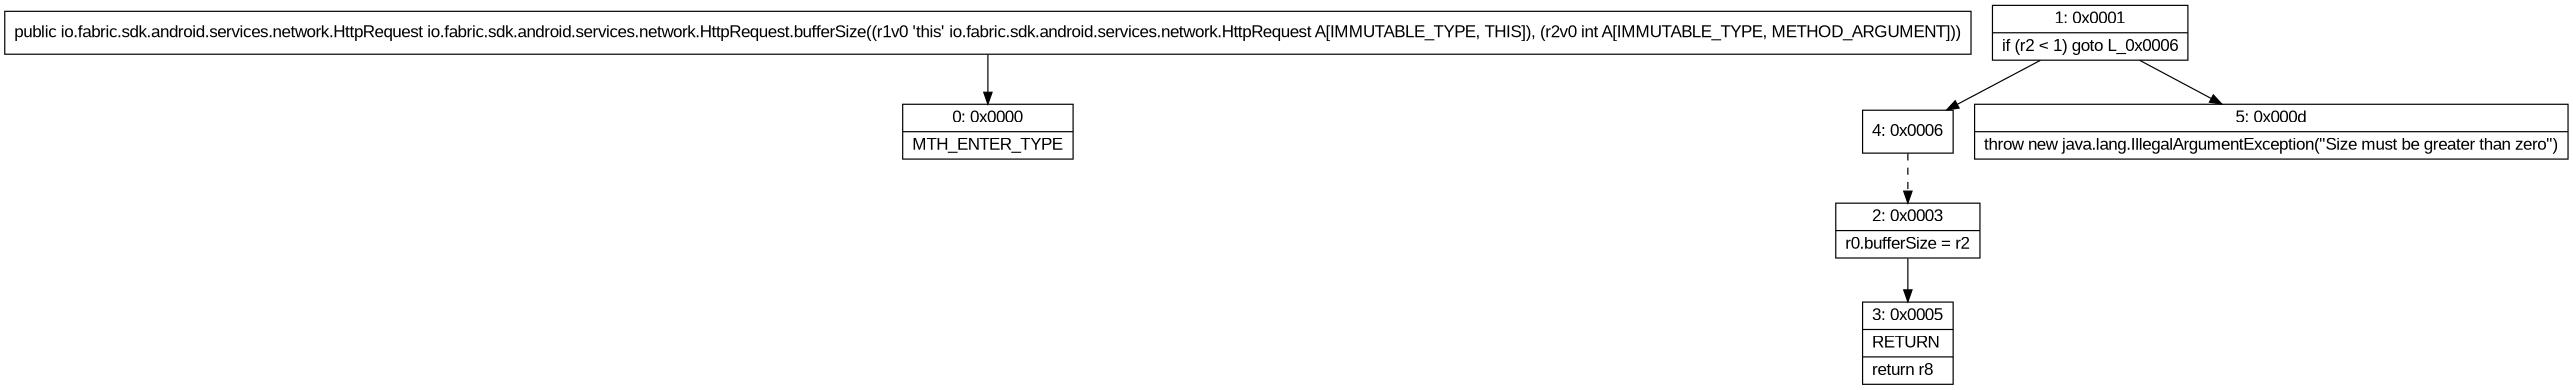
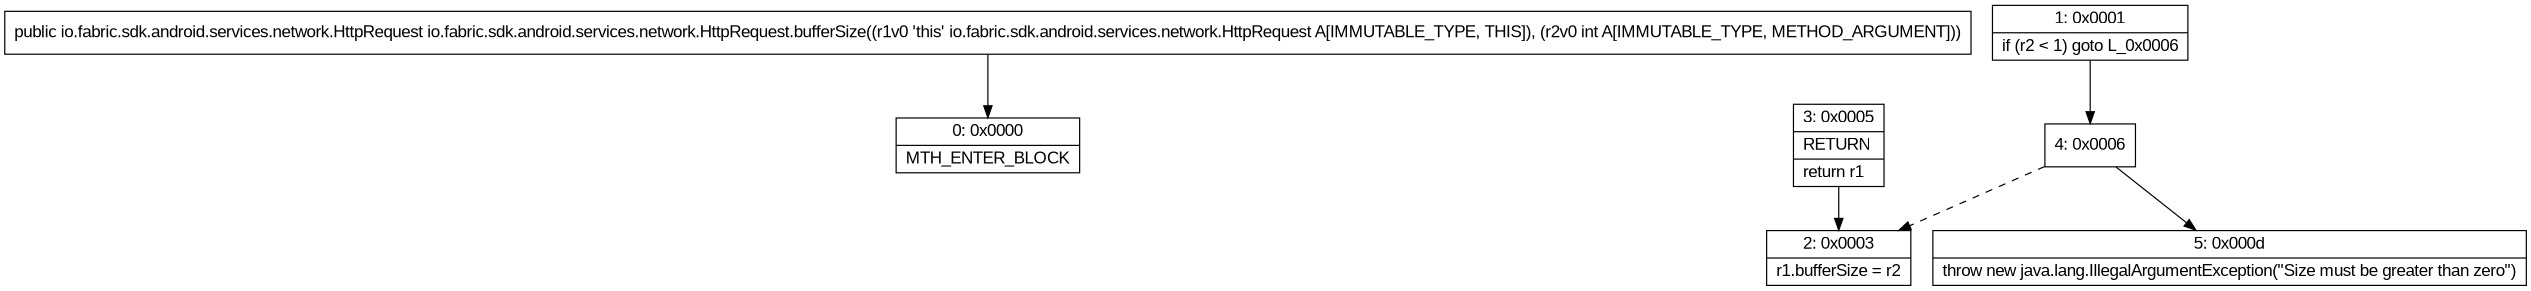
(2175, 79) -> (2151, 195)
(988, 145) -> (988, 158)
(1908, 244) -> (1839, 271)
(1908, 274) -> (1839, 203)
(1903, 370) -> (1834, 172)
